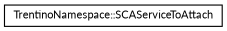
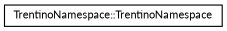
(113, 16) -> (113, 16)
